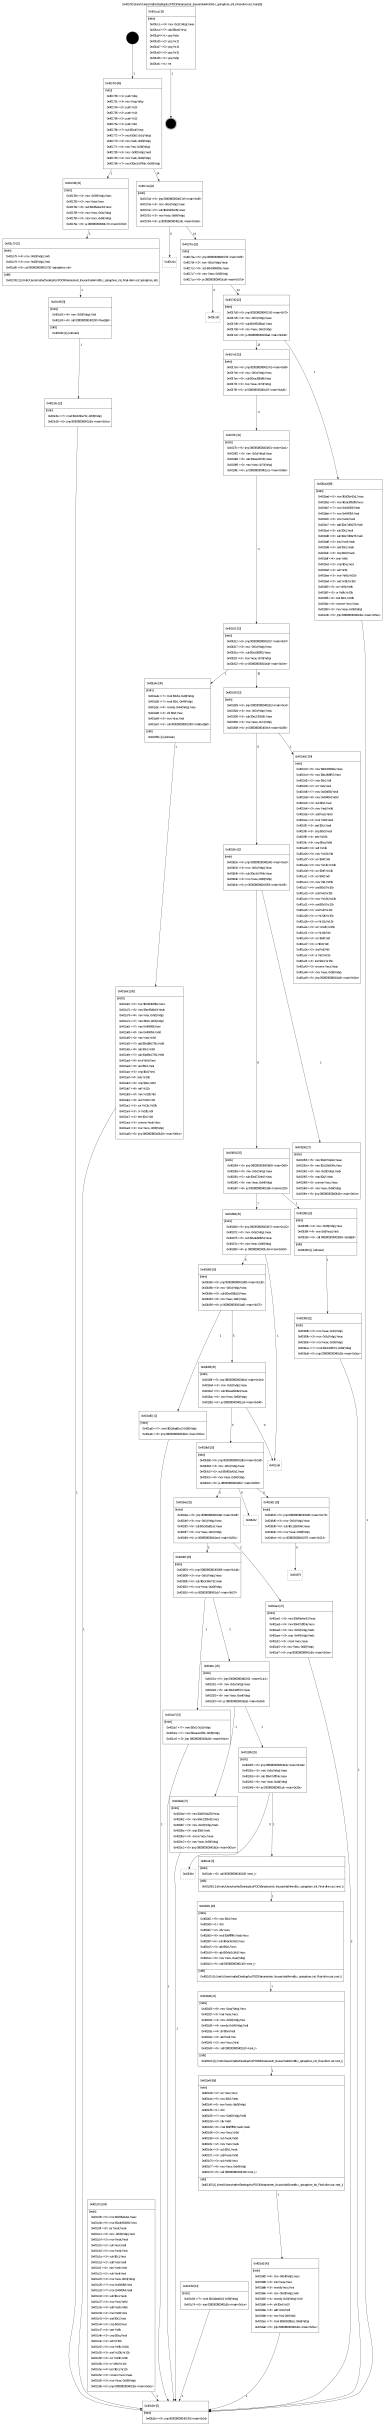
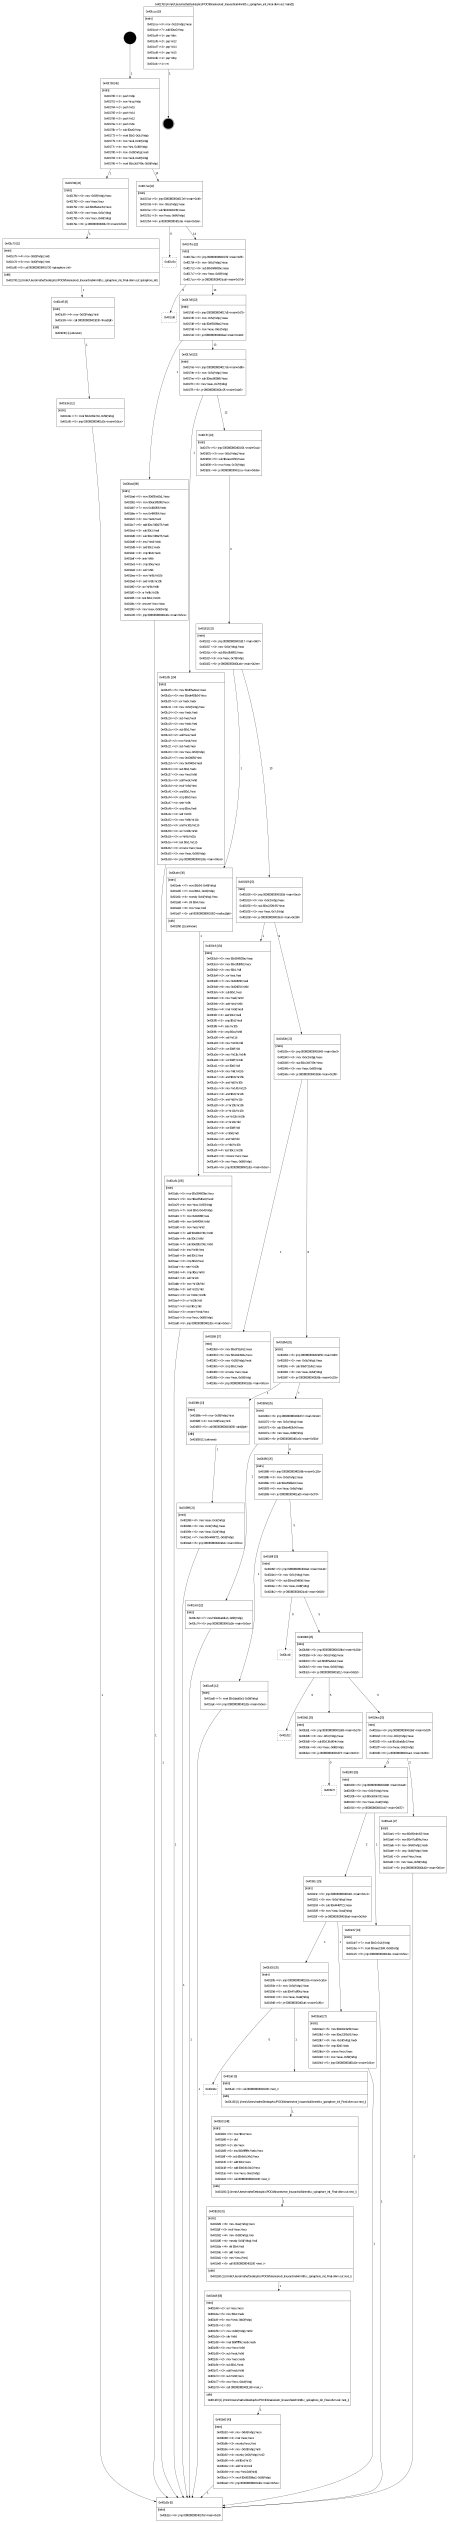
none -> (189, 532)
(276, 1356) -> (246, 1522)
